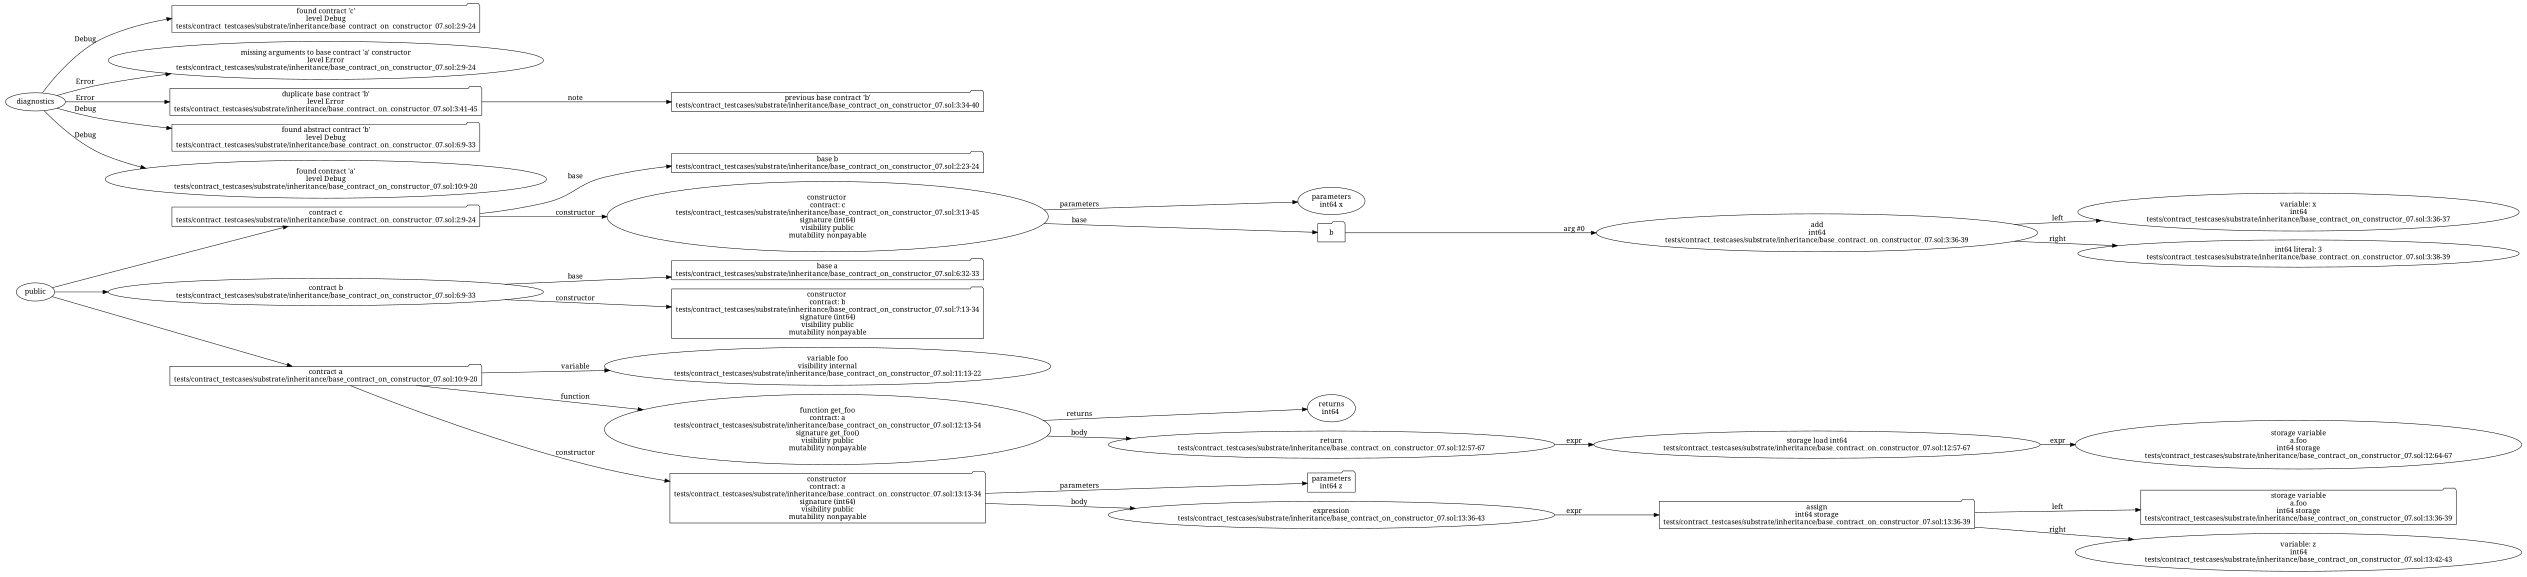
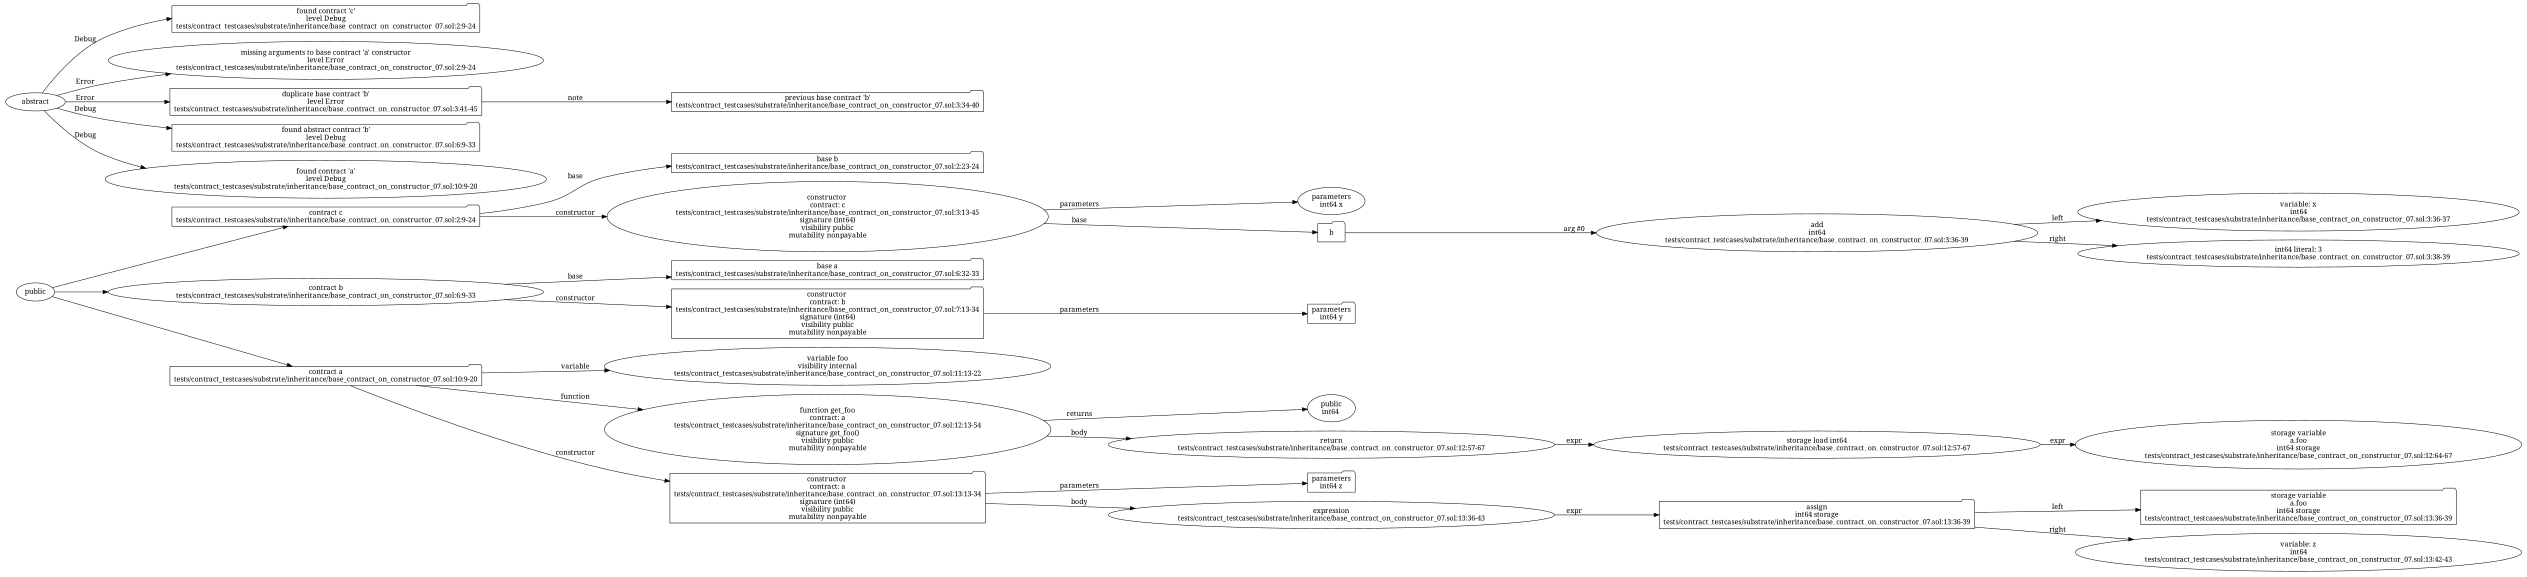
(35, 102) -> (35, 102)
none -> (1331, 314)
(1331, 408) -> (1331, 408)
